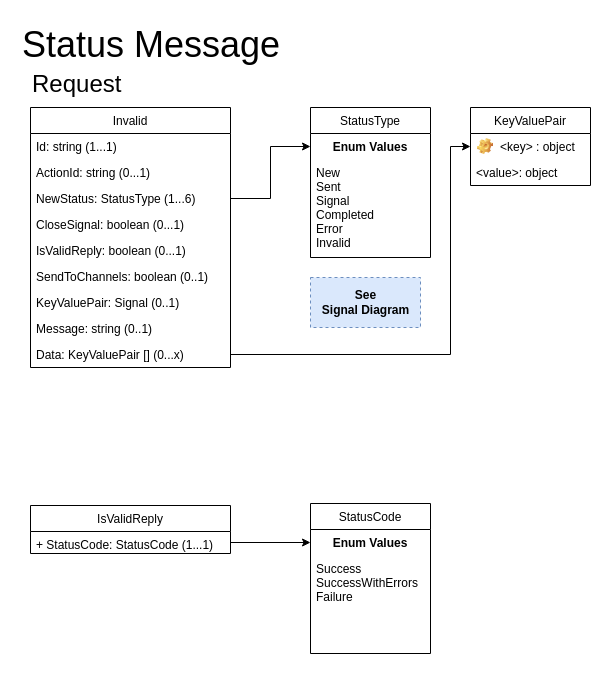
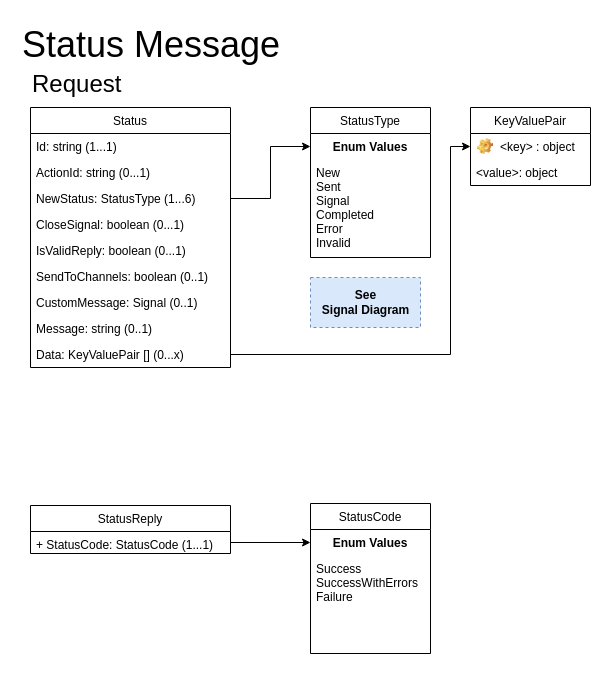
(130, 121) -> (130, 121)
(113, 303) -> (119, 303)
(130, 519) -> (130, 519)
